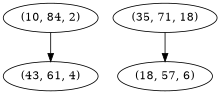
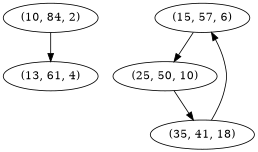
(165, 18) -> (202, 135)
(51, 76) -> (51, 76)
none -> (165, 76)
(165, 76) -> (202, 18)
